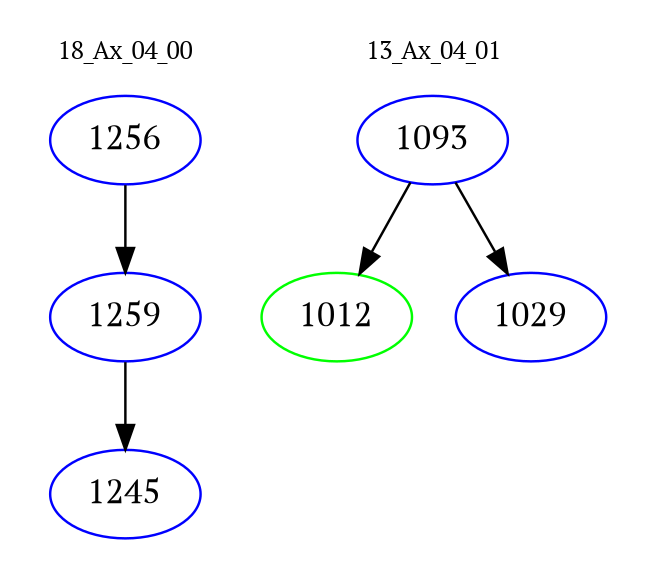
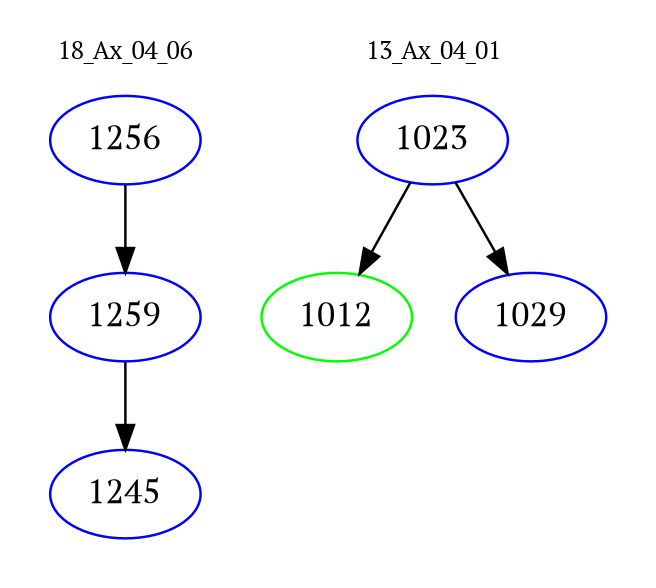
(125, 53) -> (125, 53)
(433, 140) -> (433, 140)
